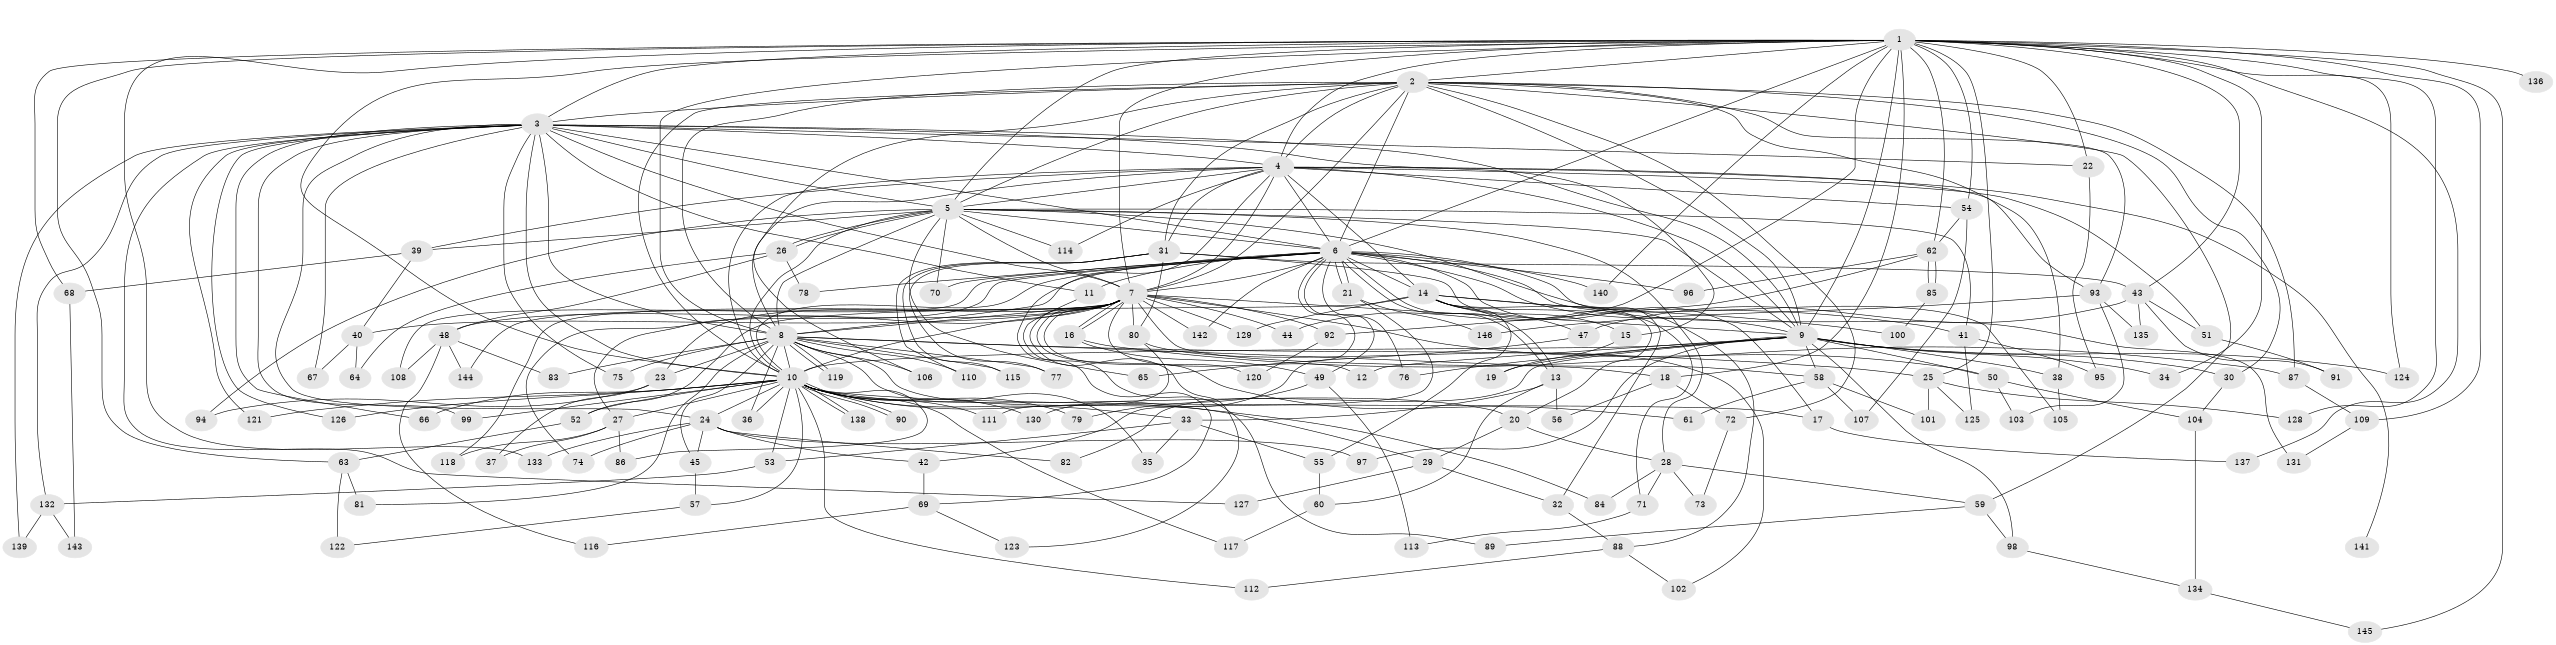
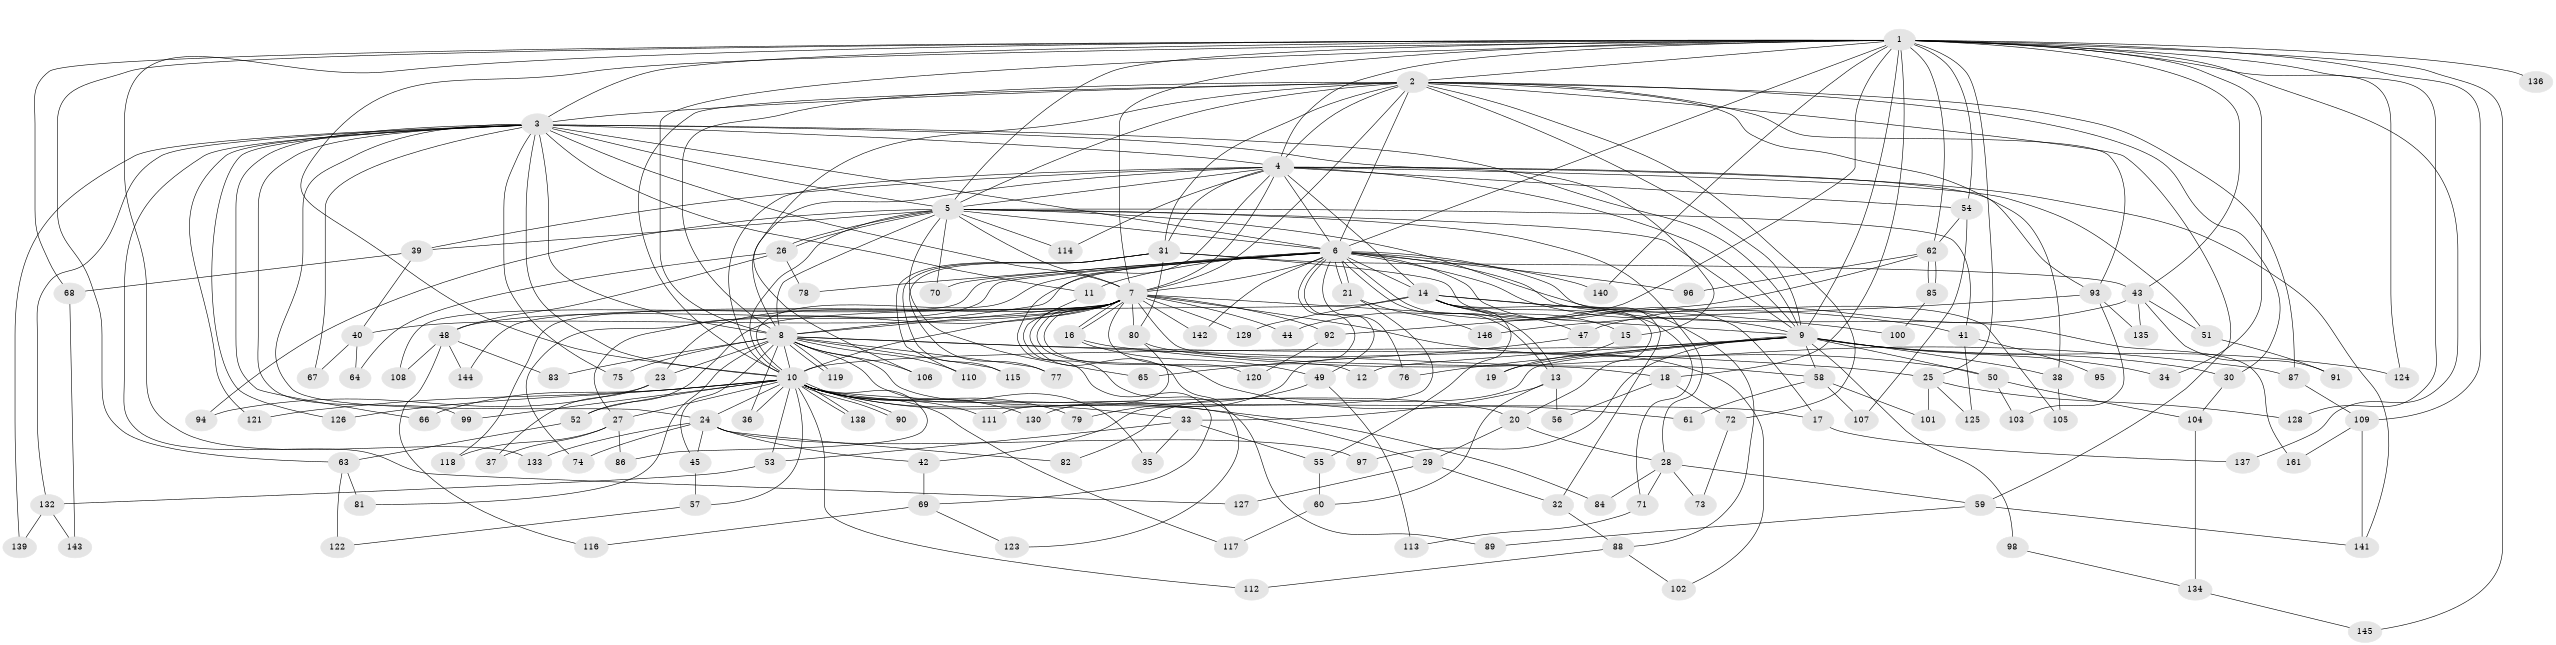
(2088, 167) -> none
(2294, 463) -> (2294, 463)
none -> (2362, 484)
(1996, 526) -> (2171, 526)
